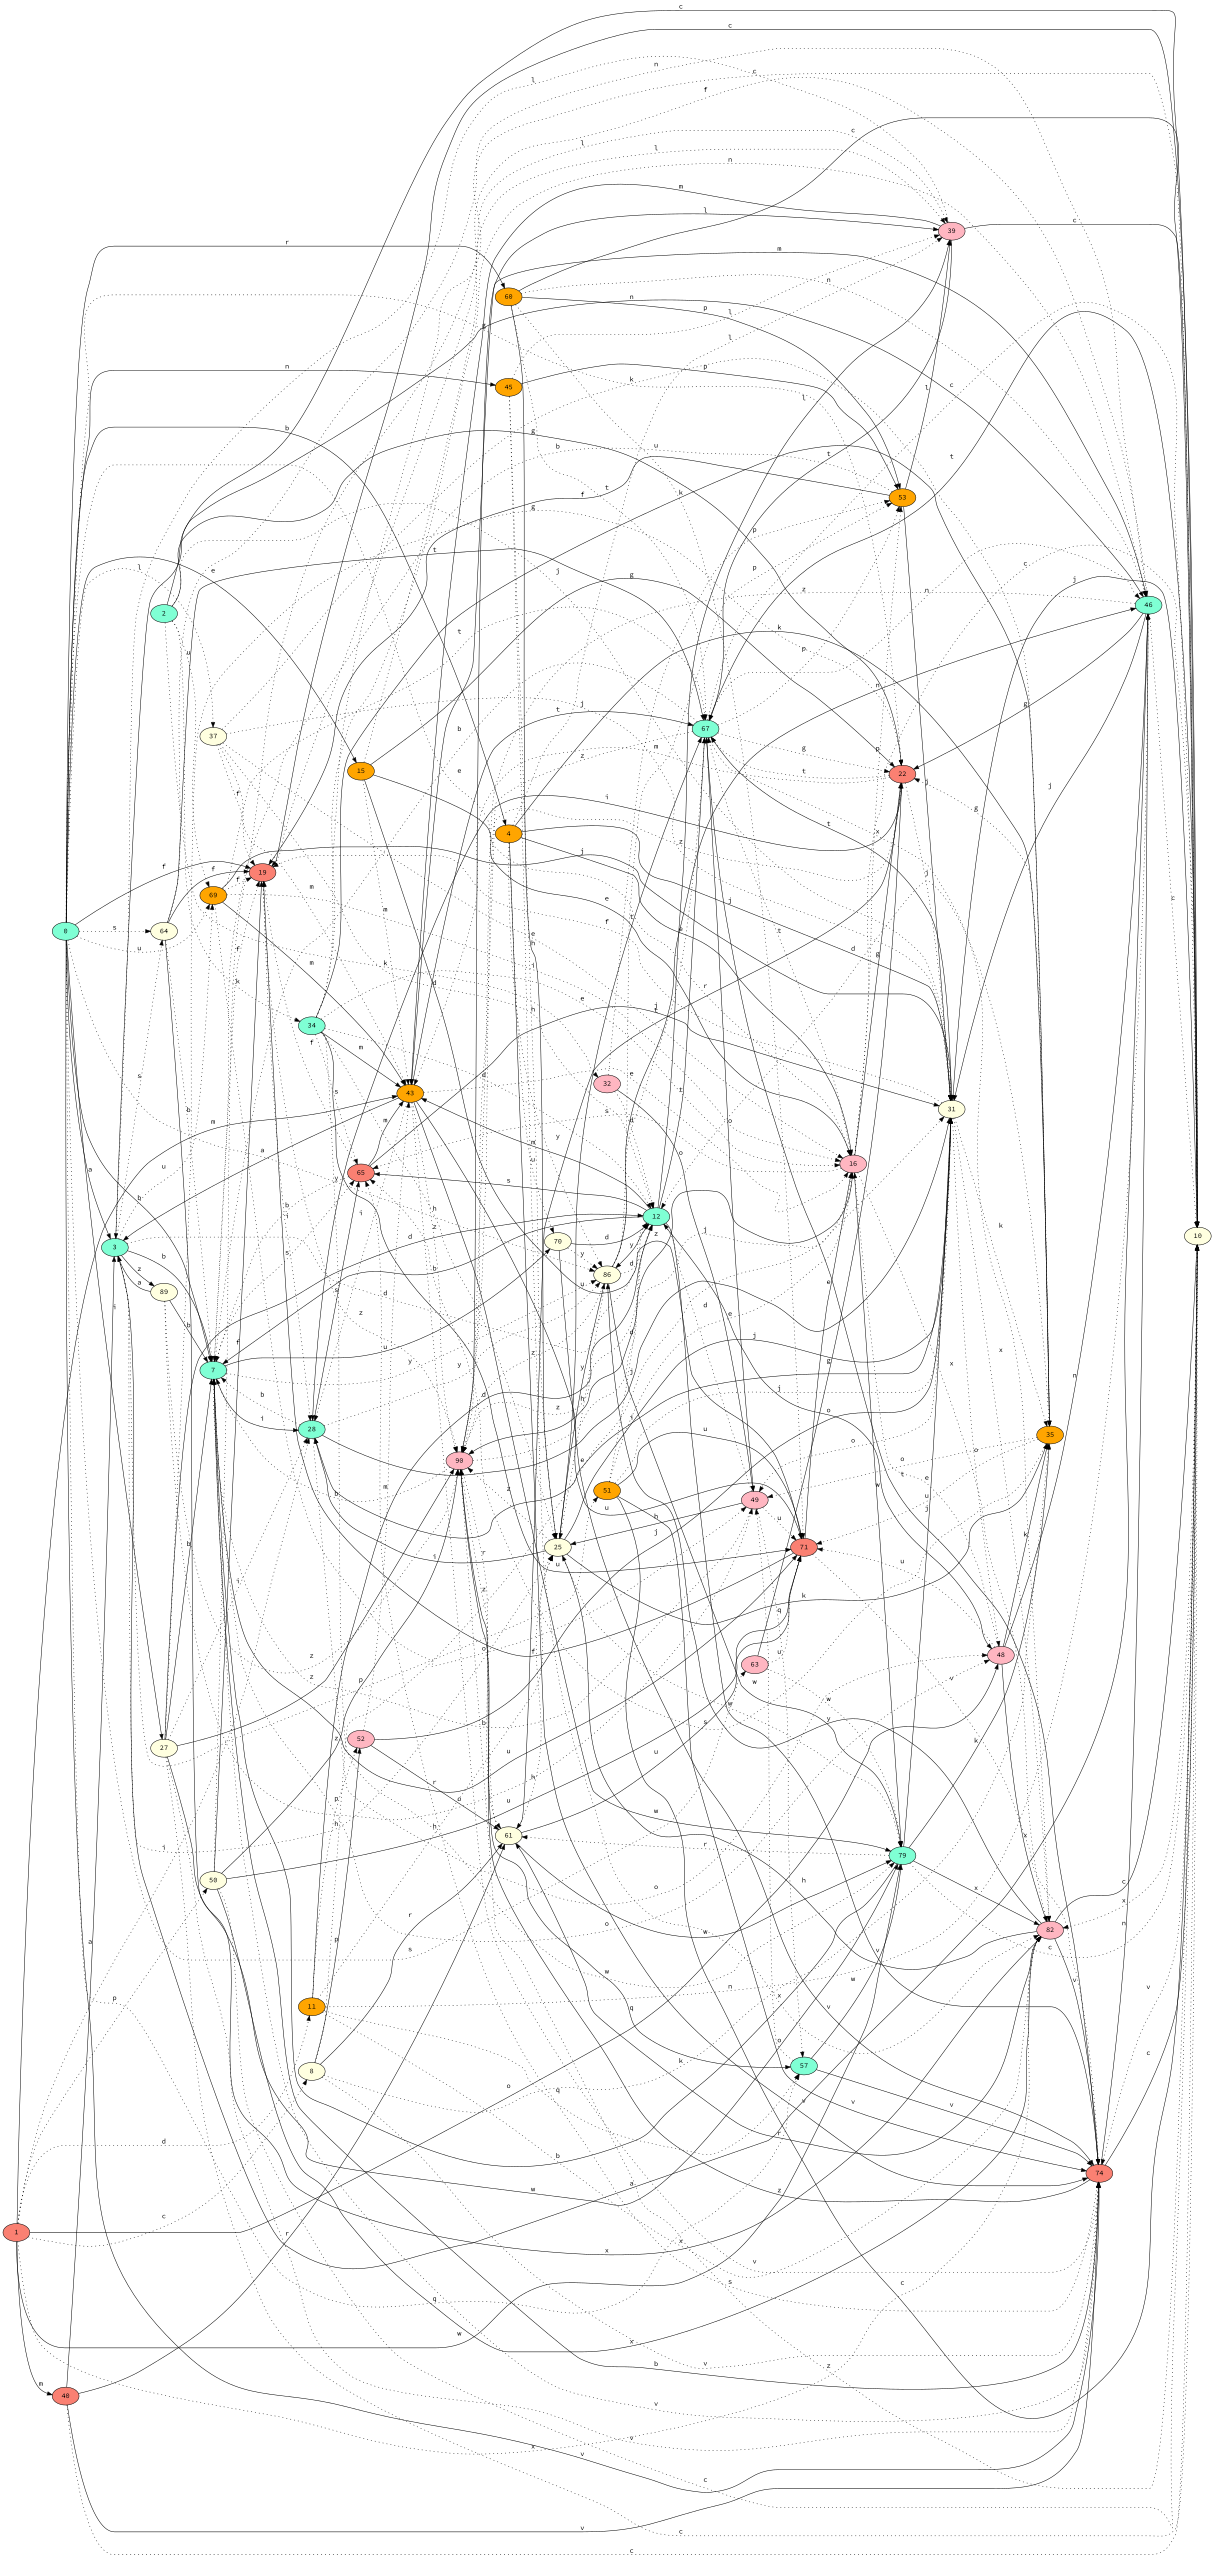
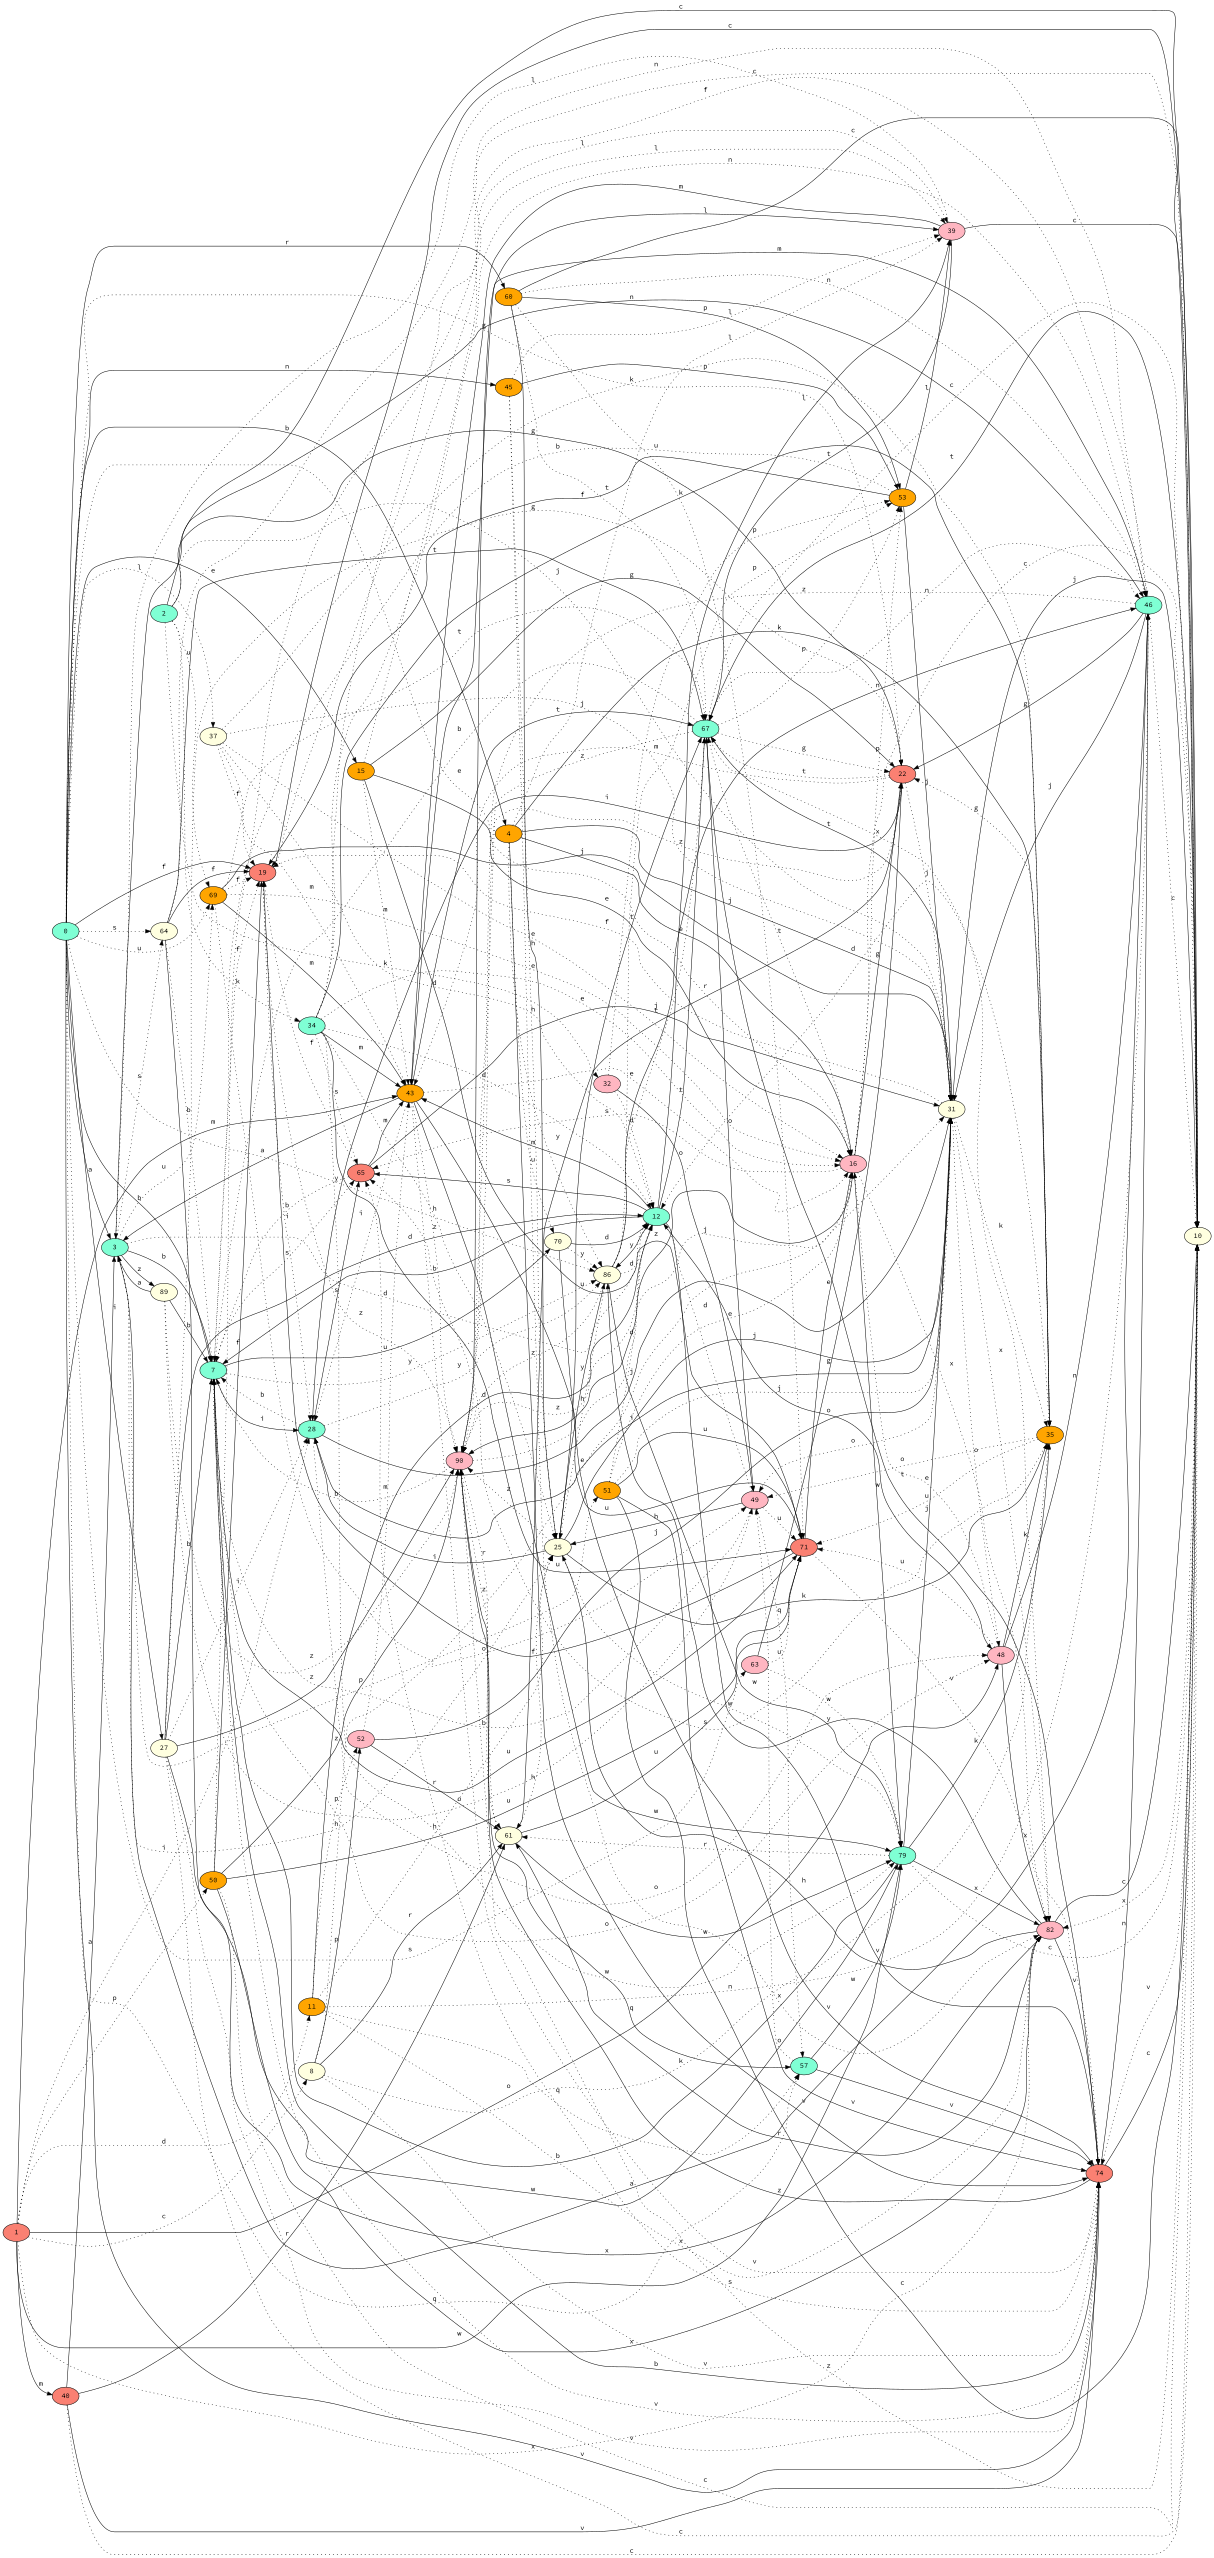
(533, 966) -> (533, 966)
(213, 1880) -> (213, 1880)
